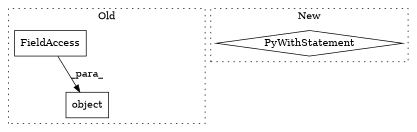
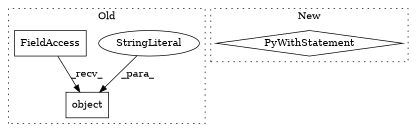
none -> (149, 43)
(87, 74) -> (87, 74)
